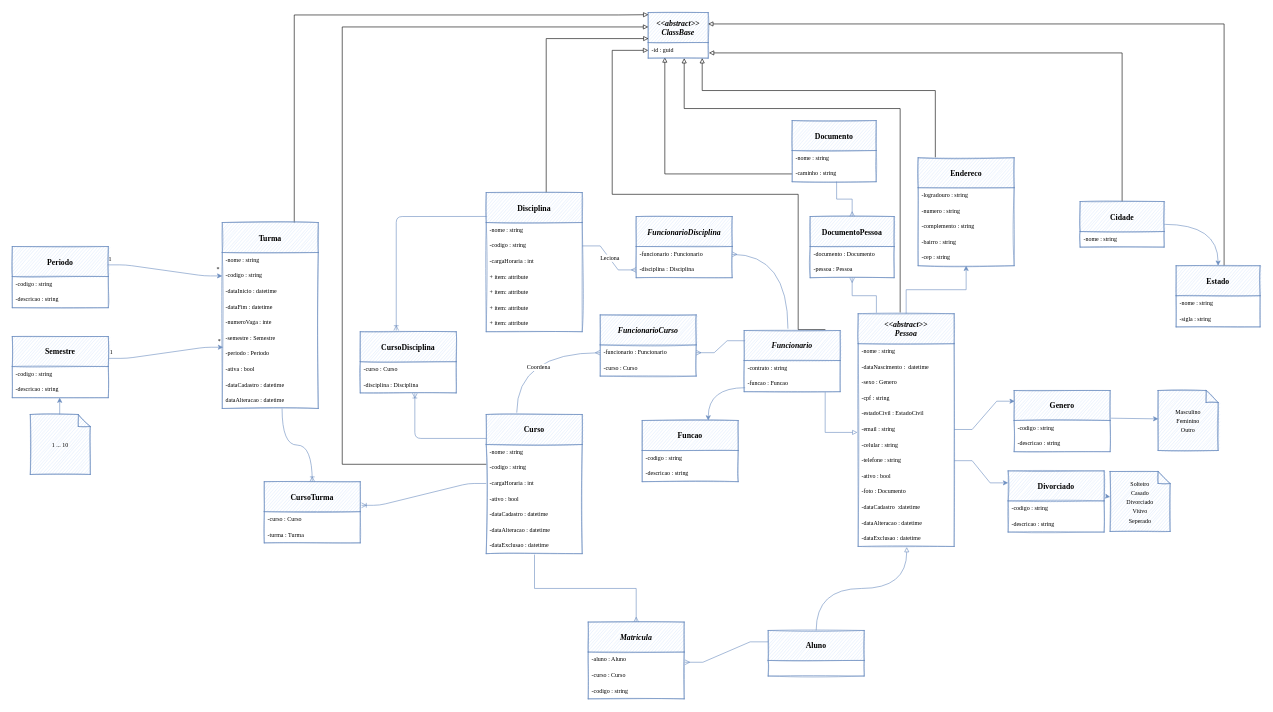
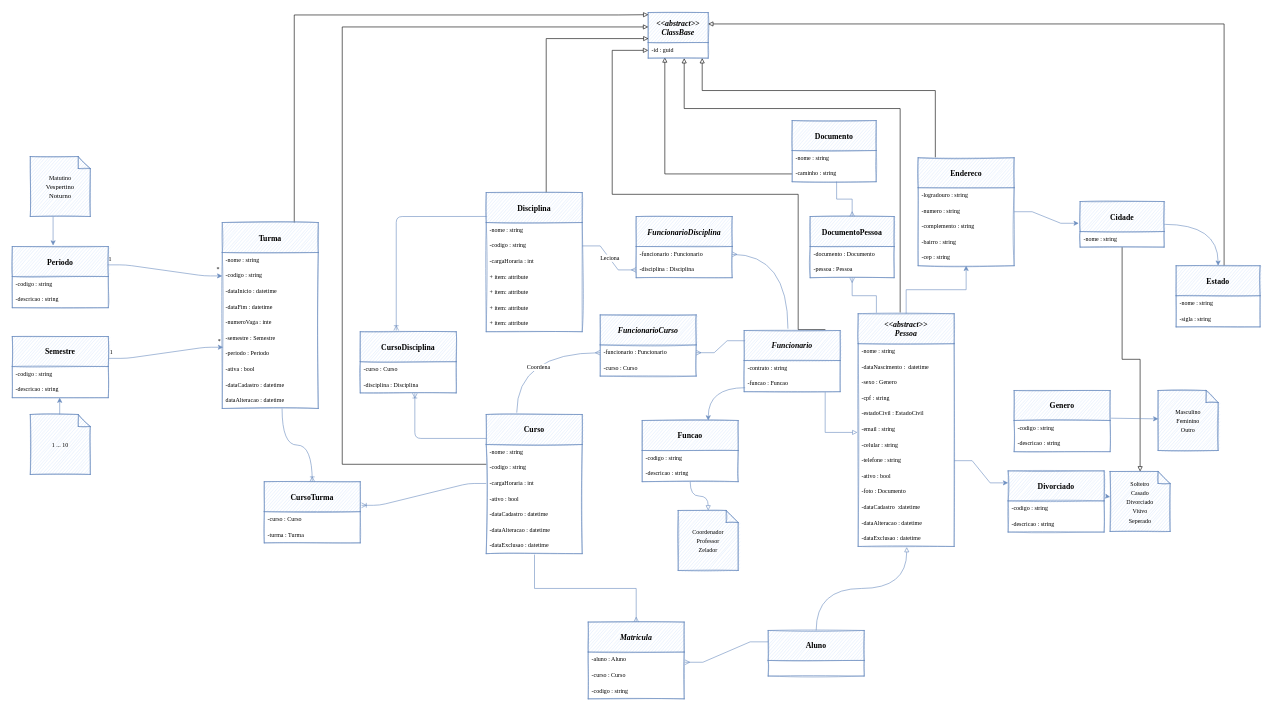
(991, 53) -> (1128, 359)
none -> (60, 186)
none -> (1047, 217)
none -> (53, 240)
(979, 422) -> none
none -> (696, 495)
none -> (708, 540)
